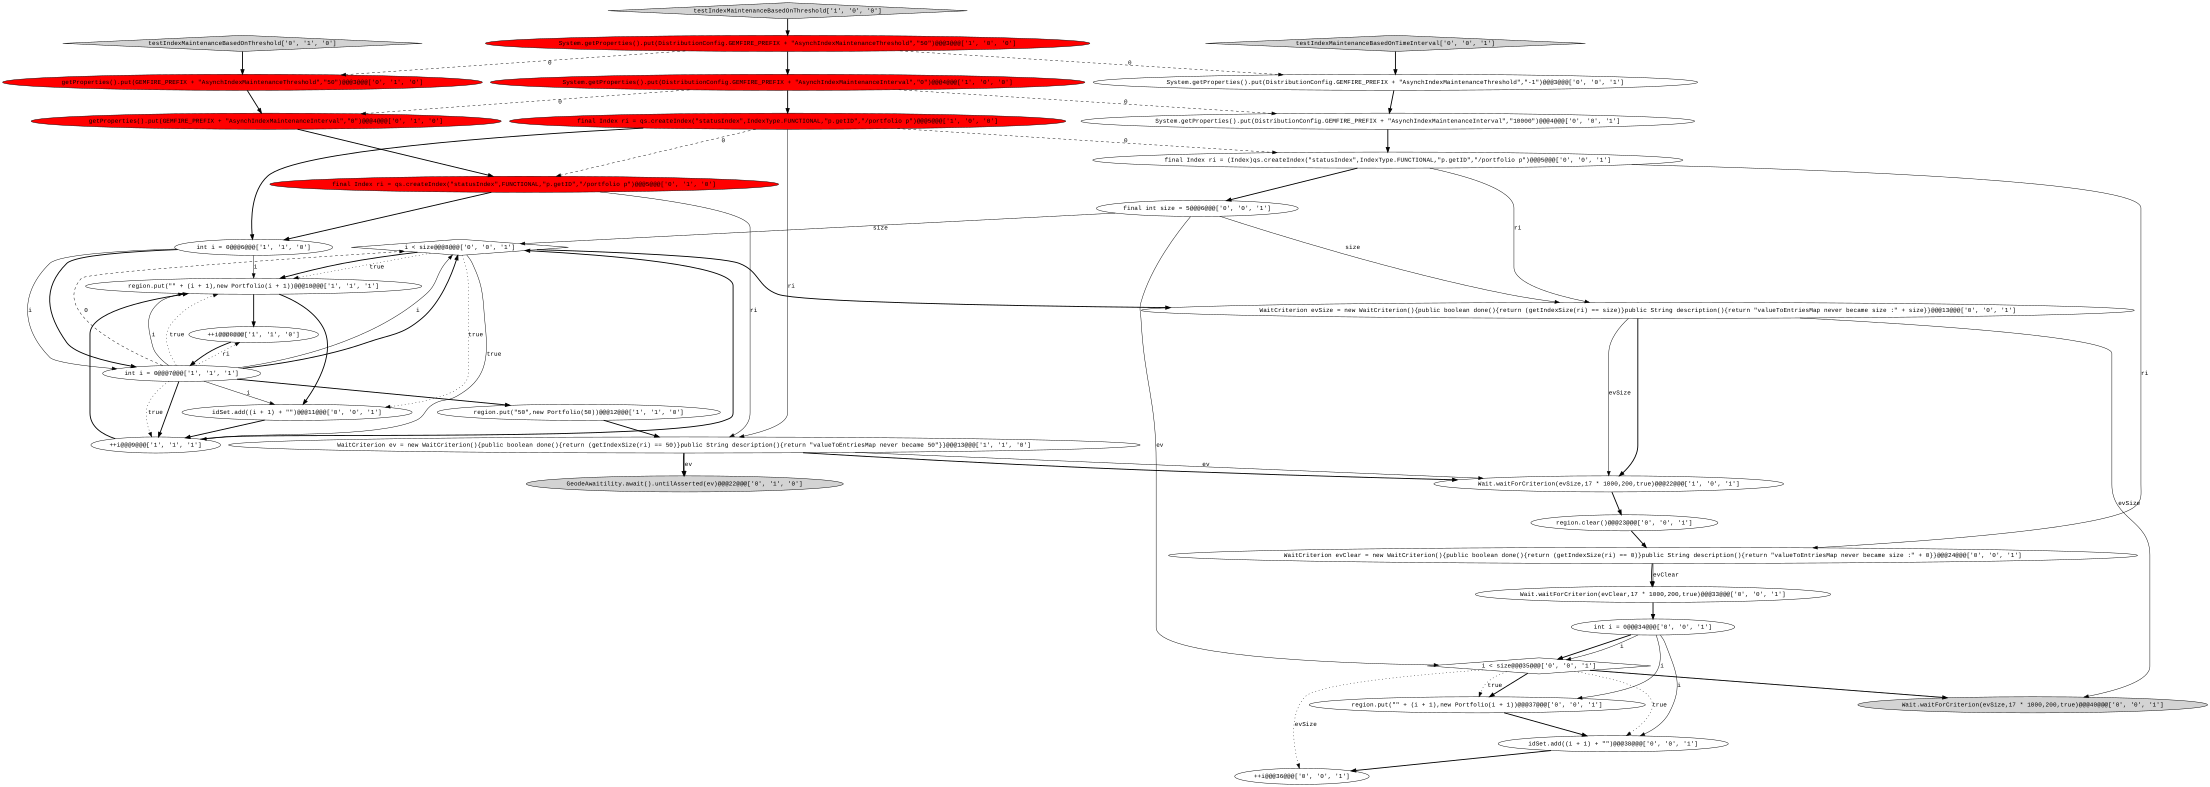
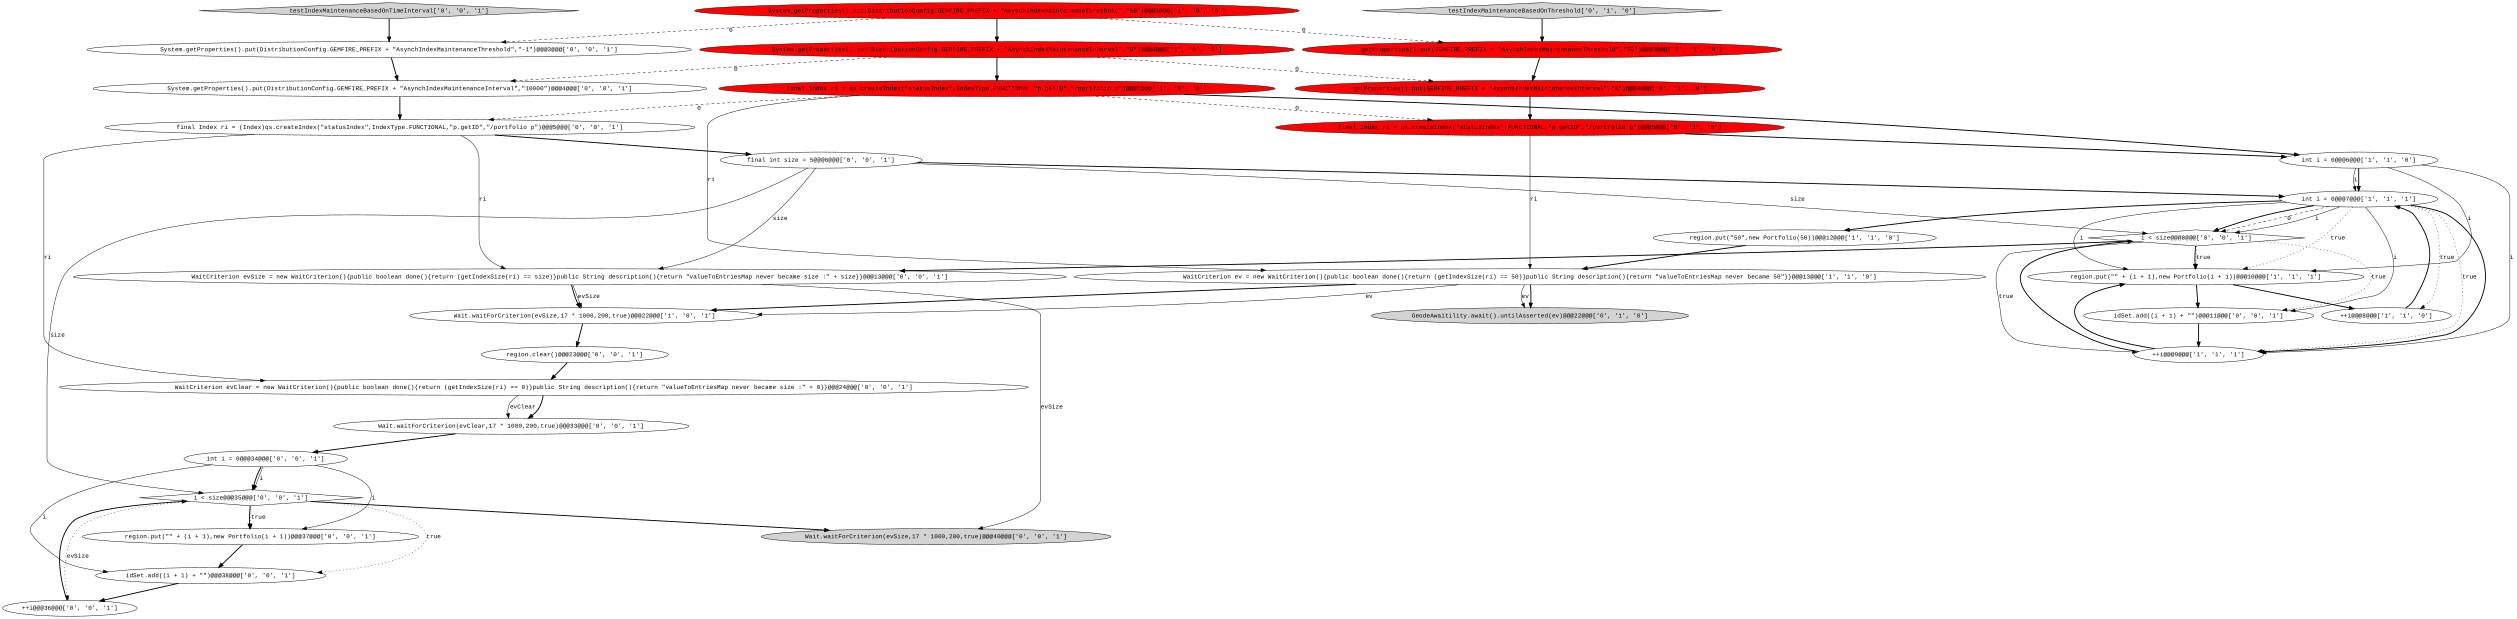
(788, 11) -> none
none -> (1598, 178)
none -> (2497, 327)
(226, 354) -> (2447, 257)
(1160, 445) -> (58, 335)
none -> (86, 515)
